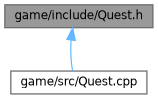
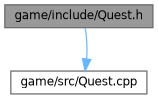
(71, 56) -> (87, 43)
